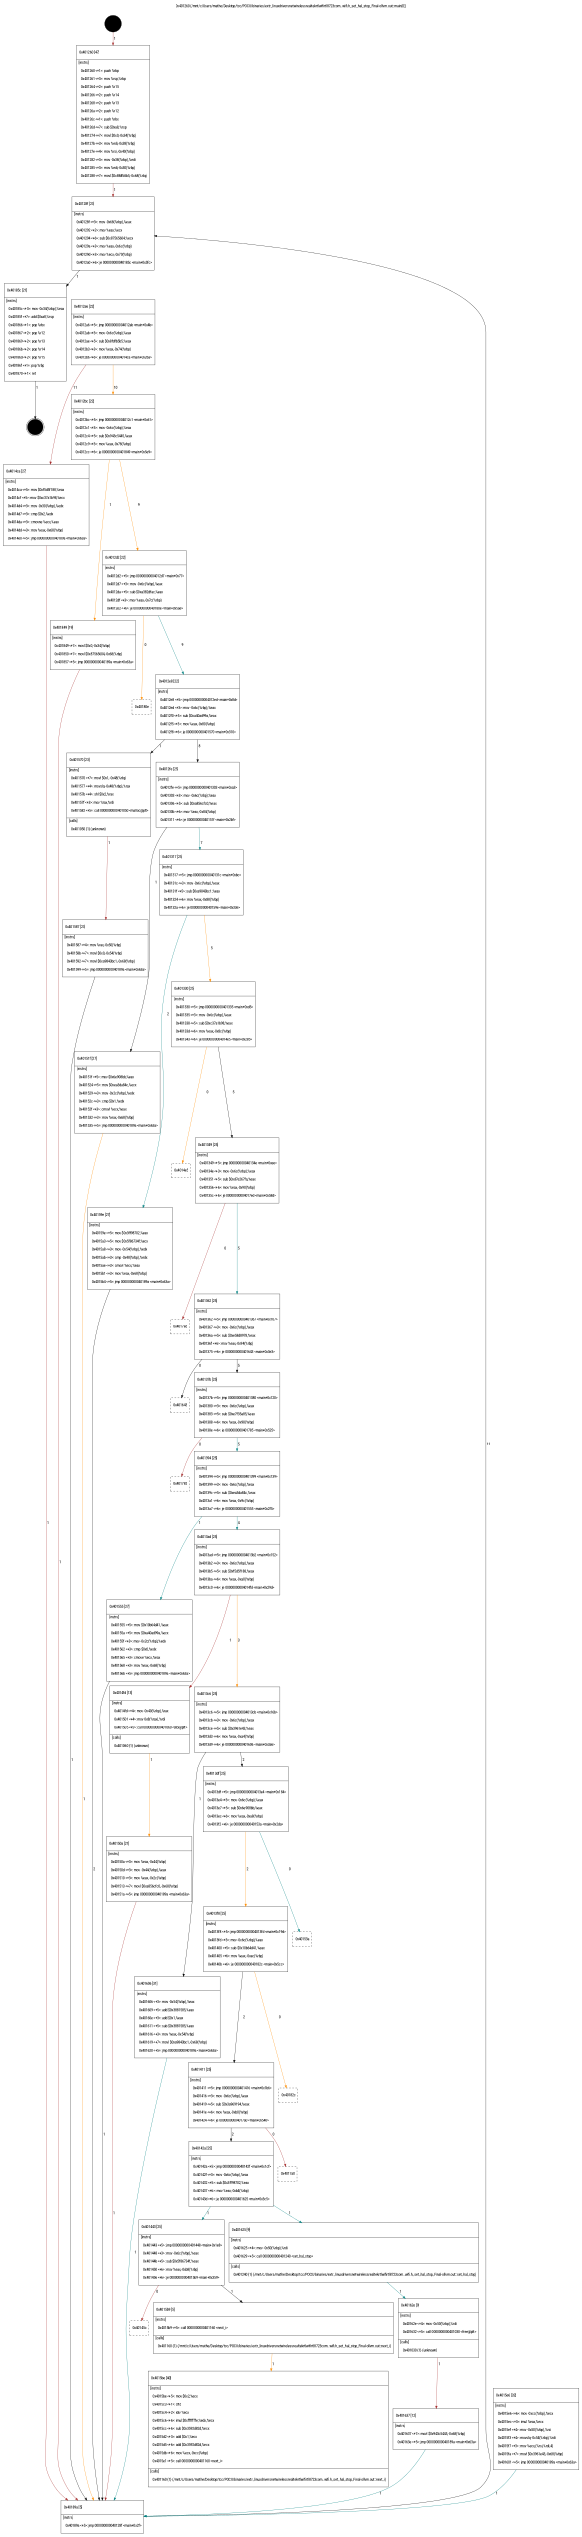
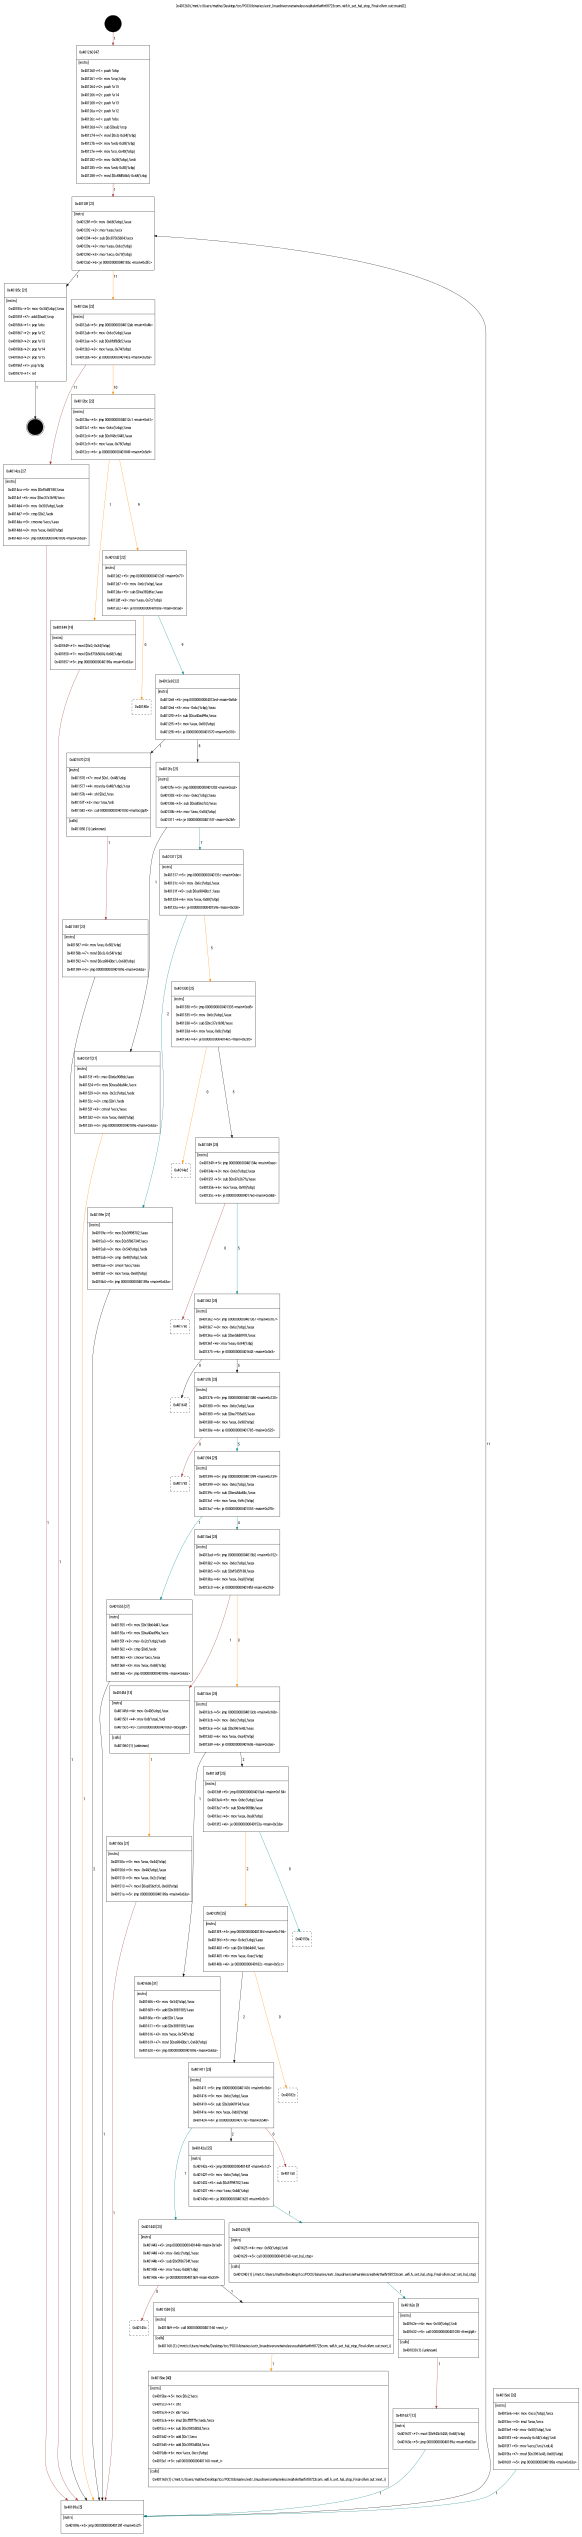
none -> (113, 284)
(207, 2212) -> (176, 2171)
(128, 2277) -> none
